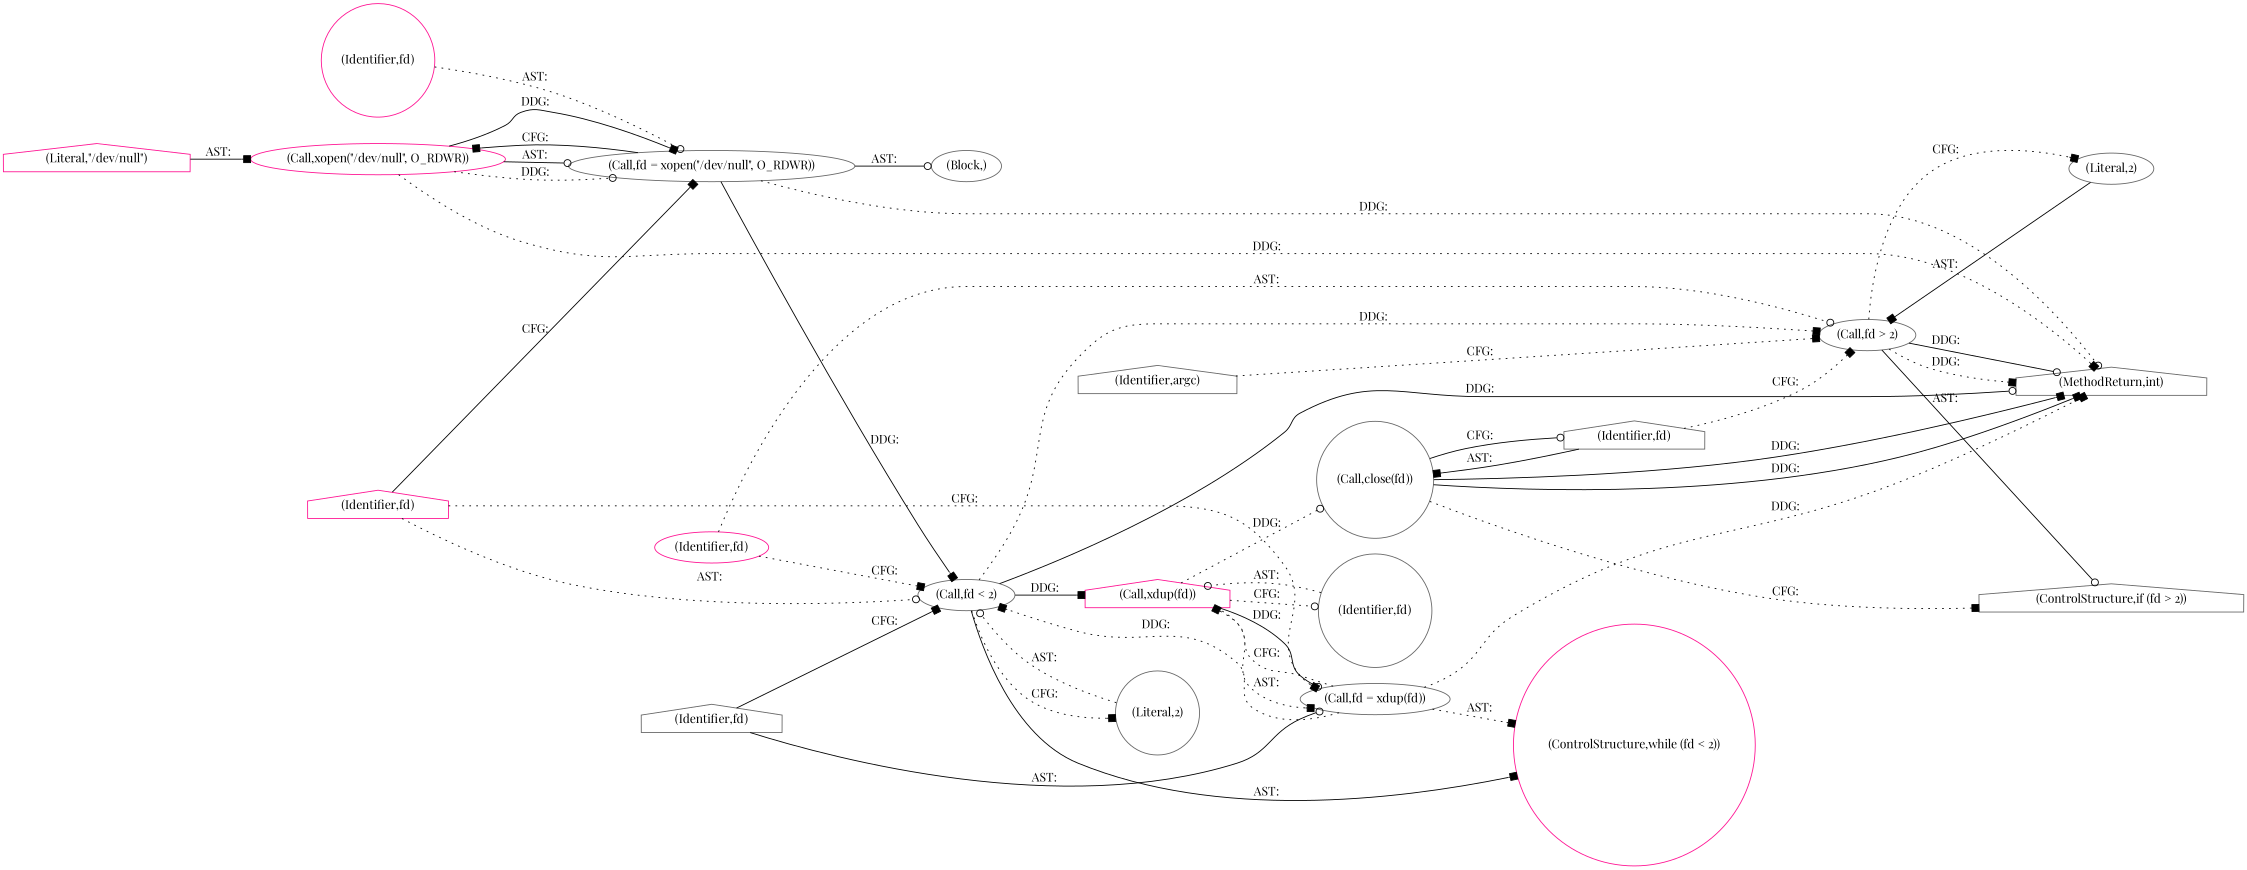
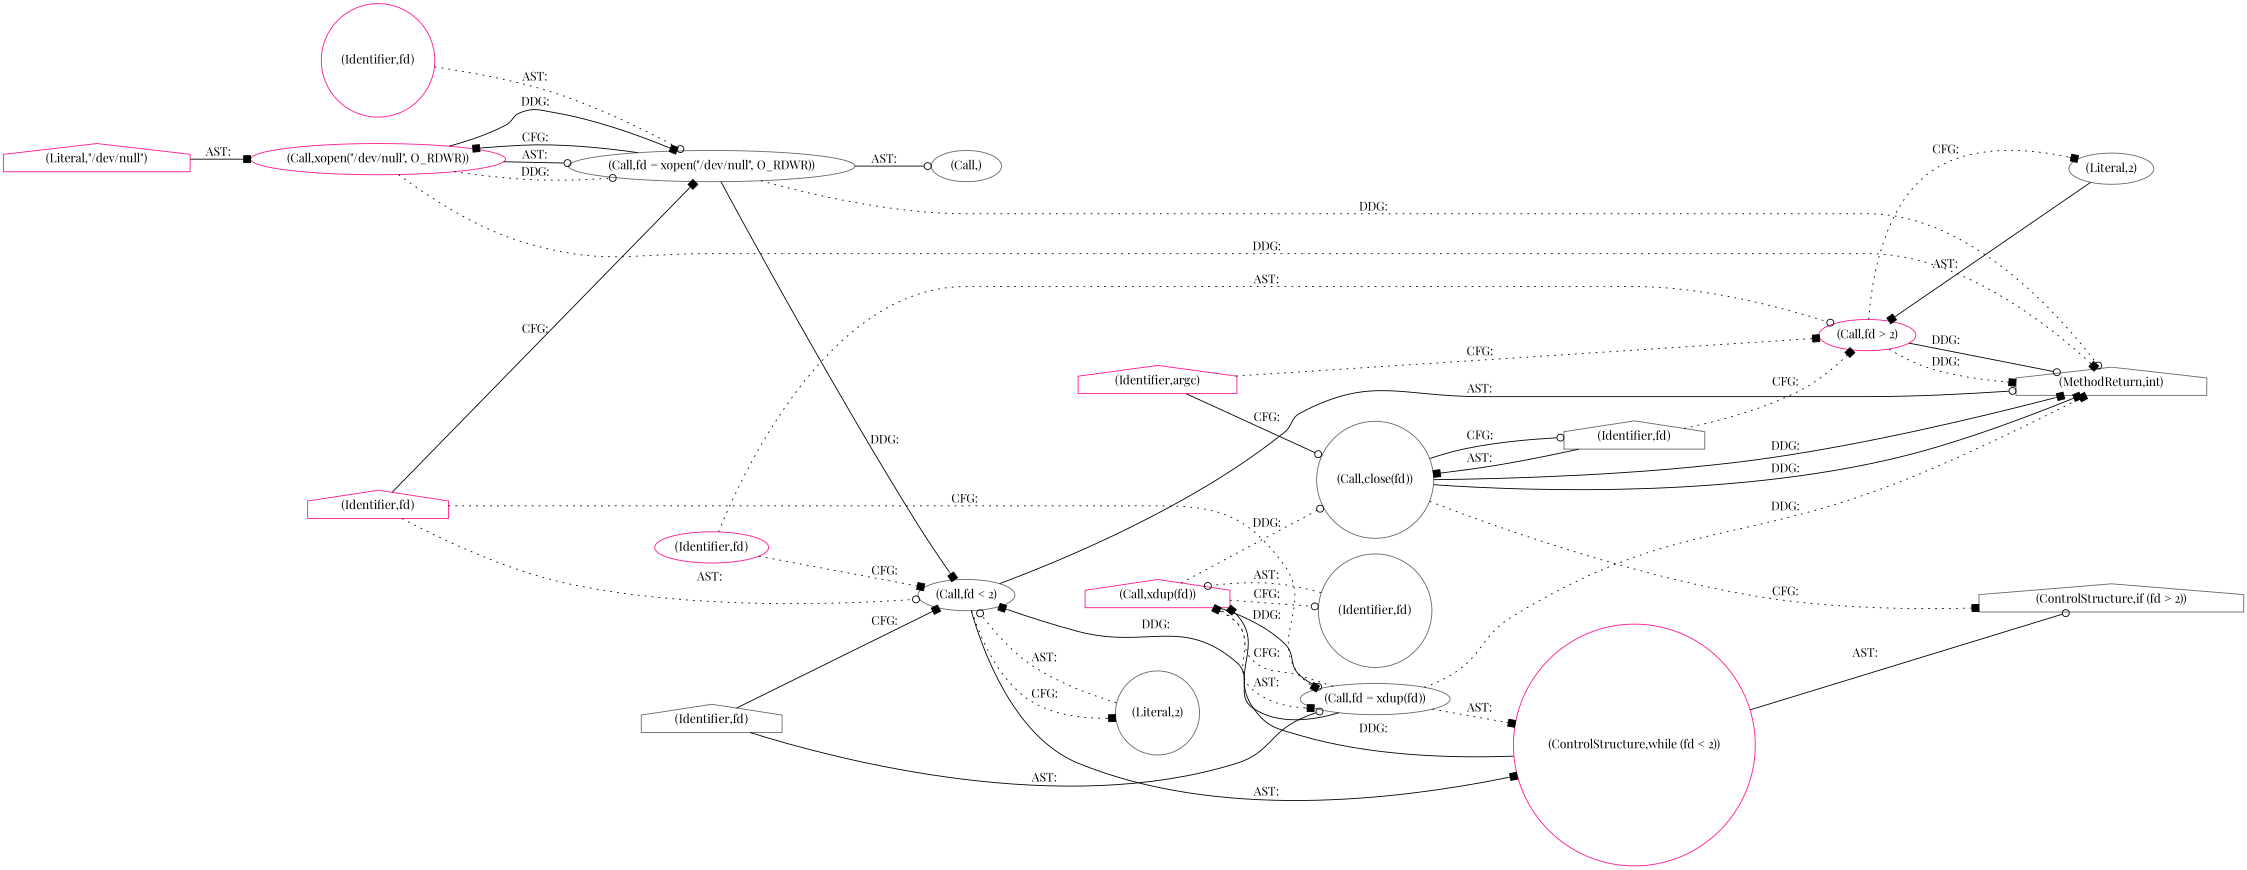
(966, 166) -> (966, 166)
(1316, 324) -> none
(1867, 335) -> (1867, 335)
(1158, 381) -> (1158, 381)
(1482, 389) -> (1482, 389)
none -> (1251, 423)
(1987, 465) -> (1906, 662)
(1046, 595) -> (1329, 743)
(1193, 639) -> (1193, 639)
